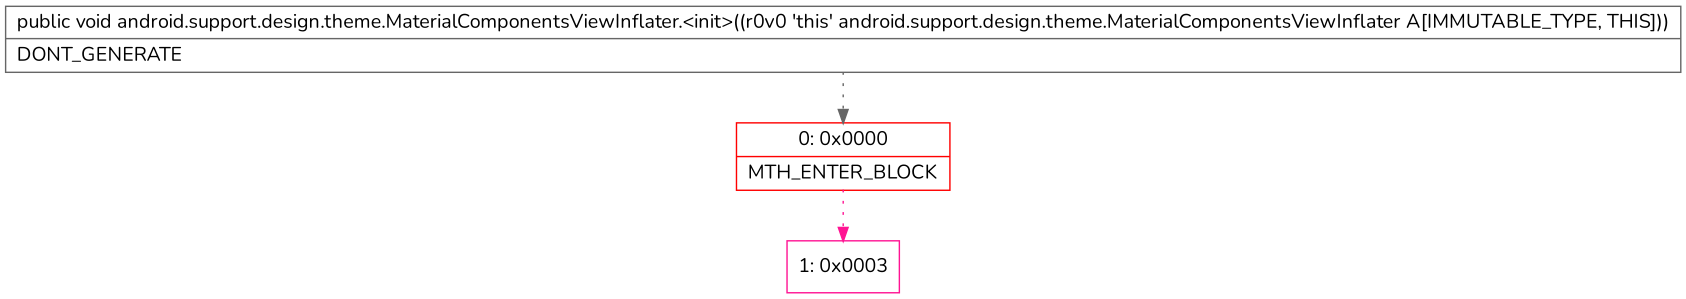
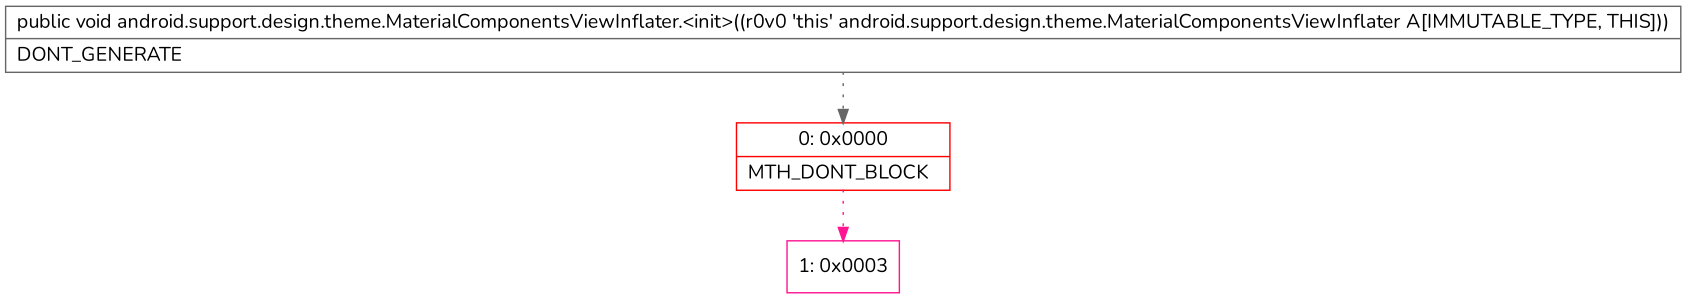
(843, 173) -> (839, 173)
